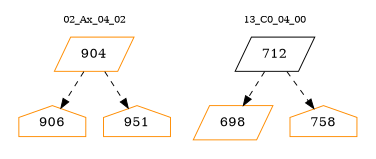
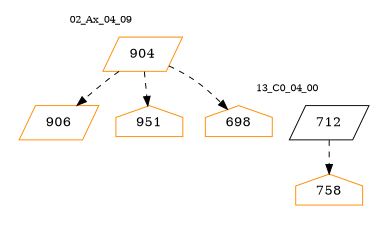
(95, 20) -> (101, 20)
(257, 84) -> (204, 87)
(52, 123) -> (59, 123)
(233, 123) -> (239, 123)
